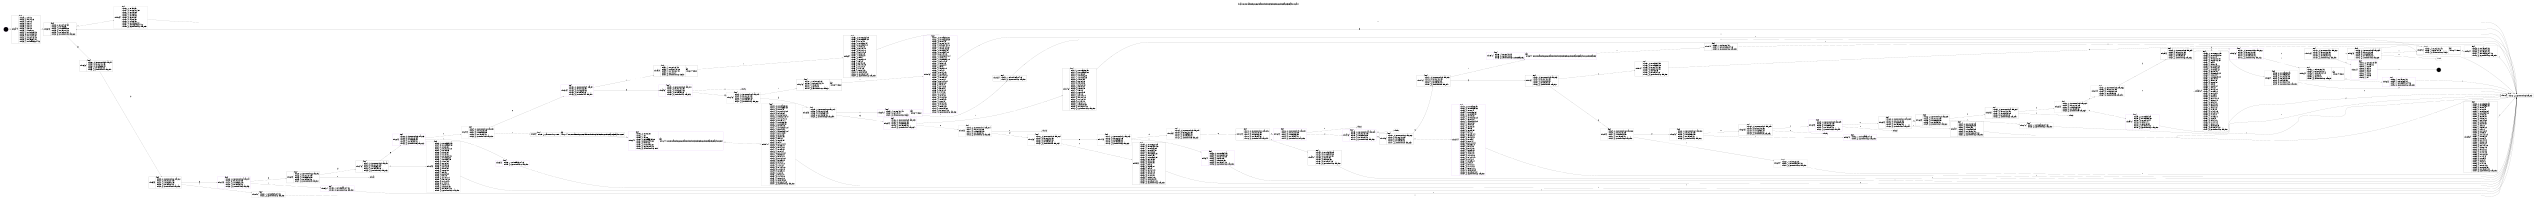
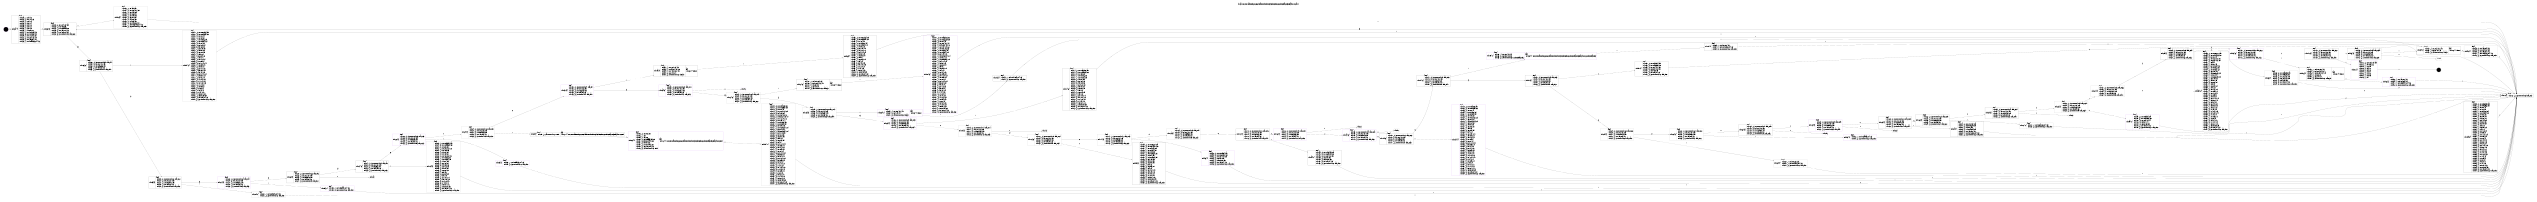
none -> (199, 66)
